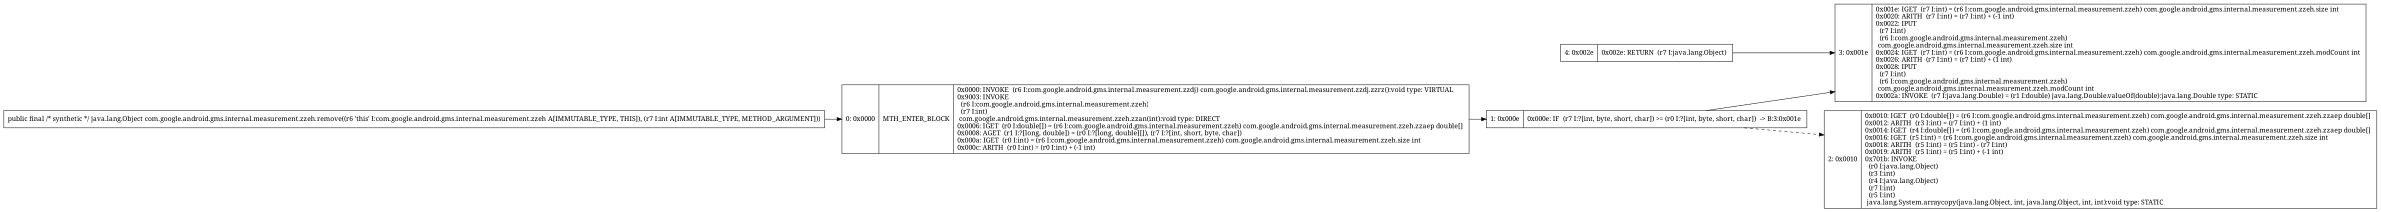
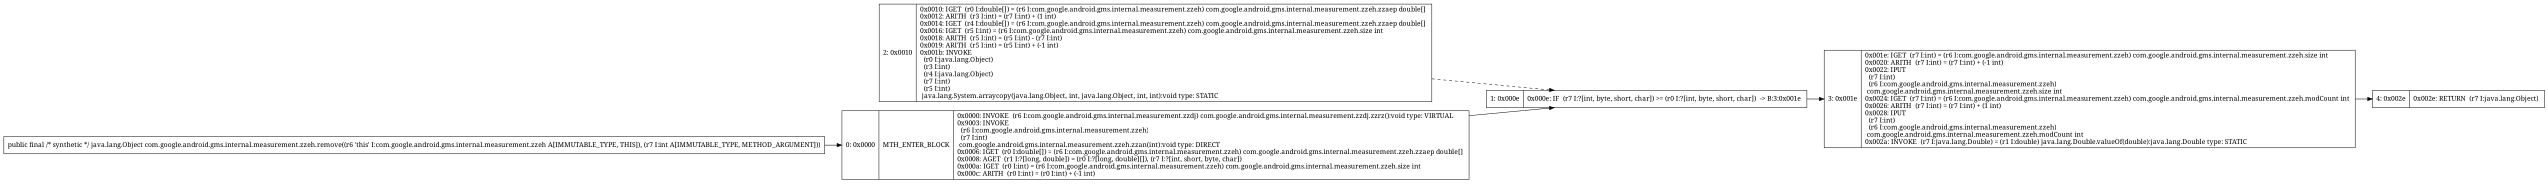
(1781, 53) -> (2361, 99)
(1782, 131) -> (1491, 84)
(1893, 159) -> (948, 53)
